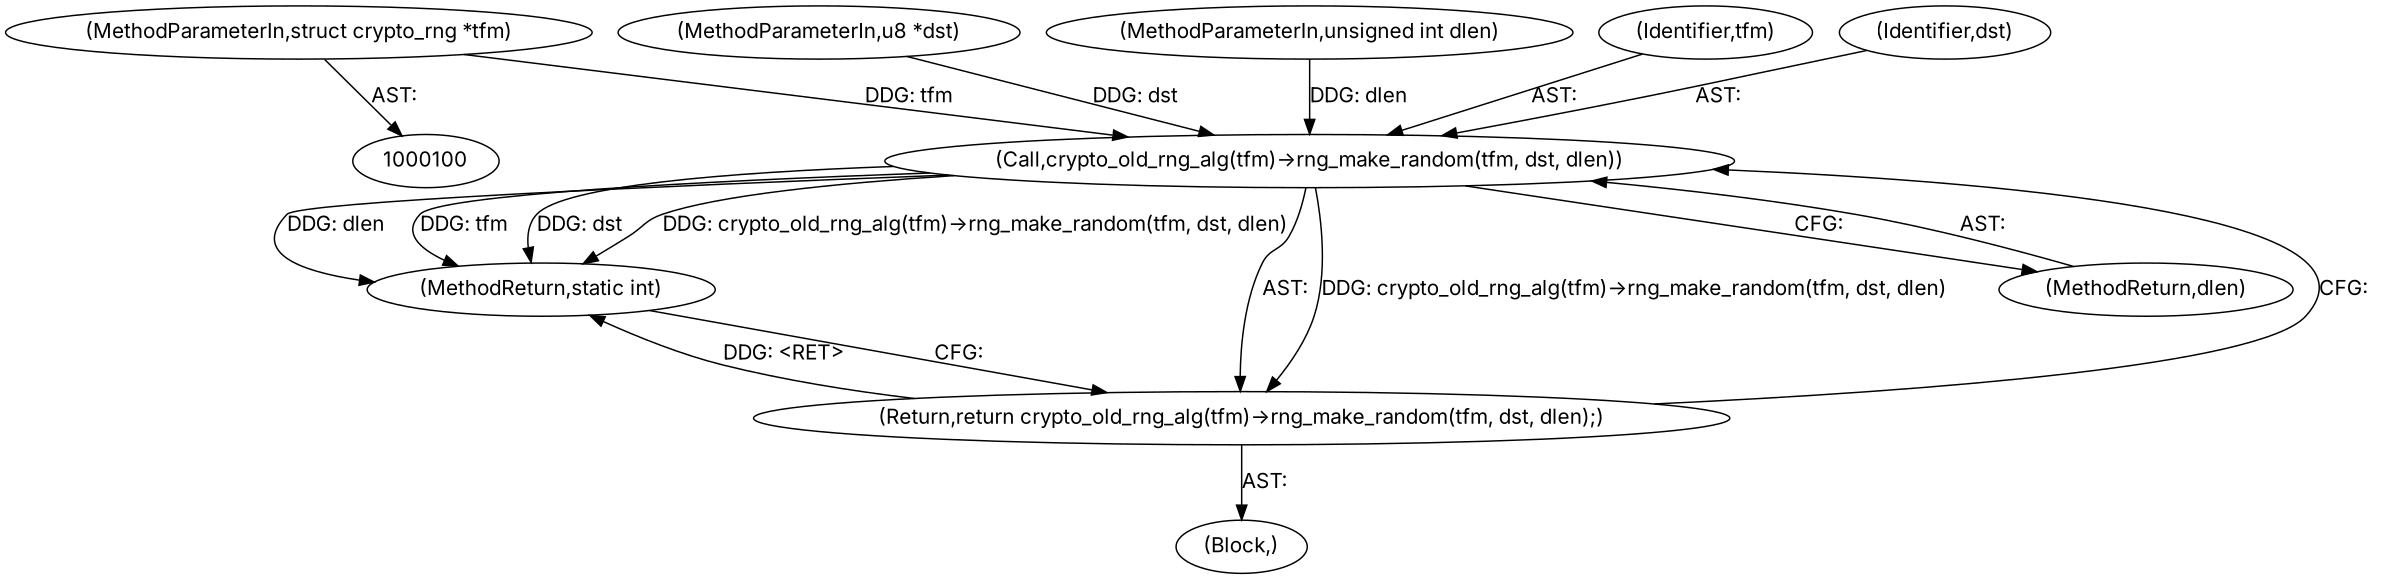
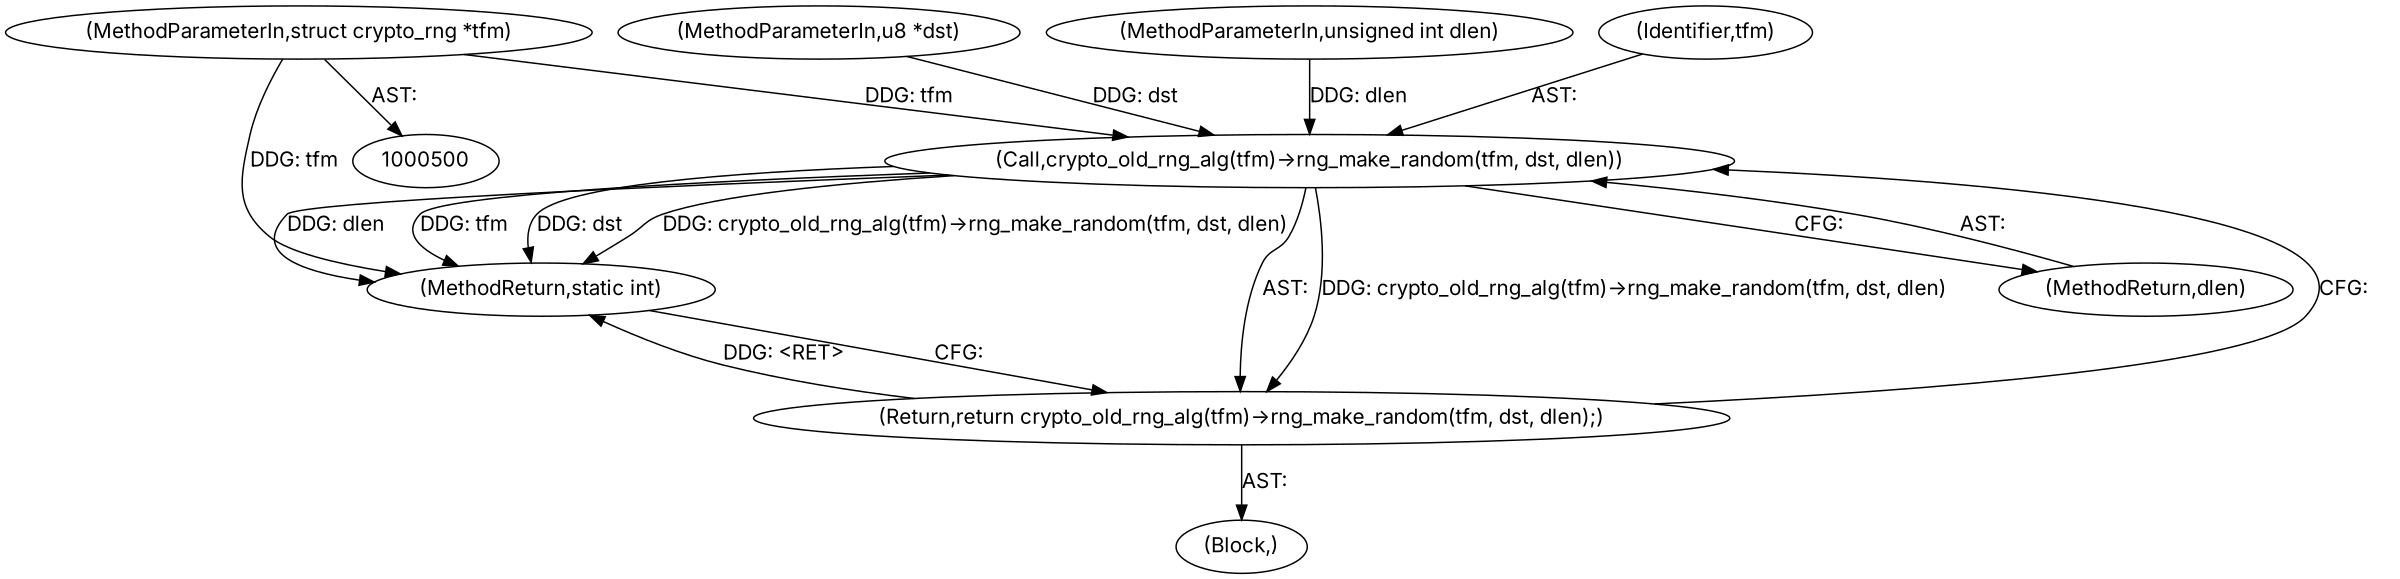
(1945, 33) -> none
(426, 161) -> (426, 161)
none -> (247, 209)
